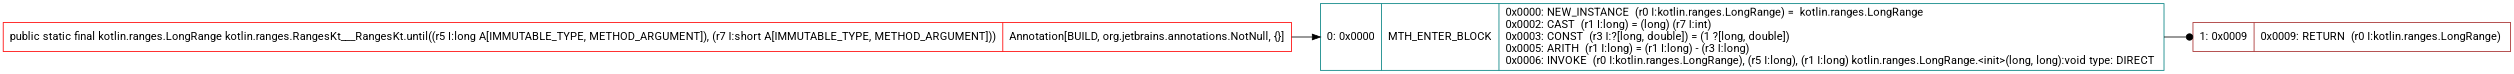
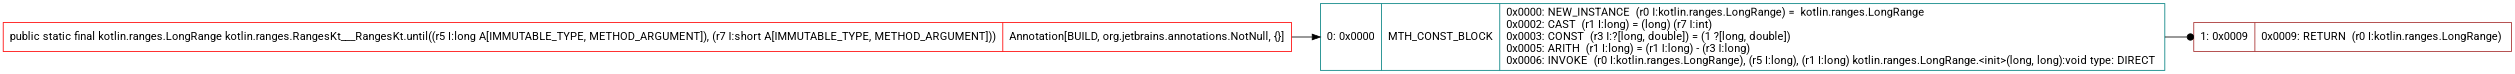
(1440, 37) -> (1441, 37)
